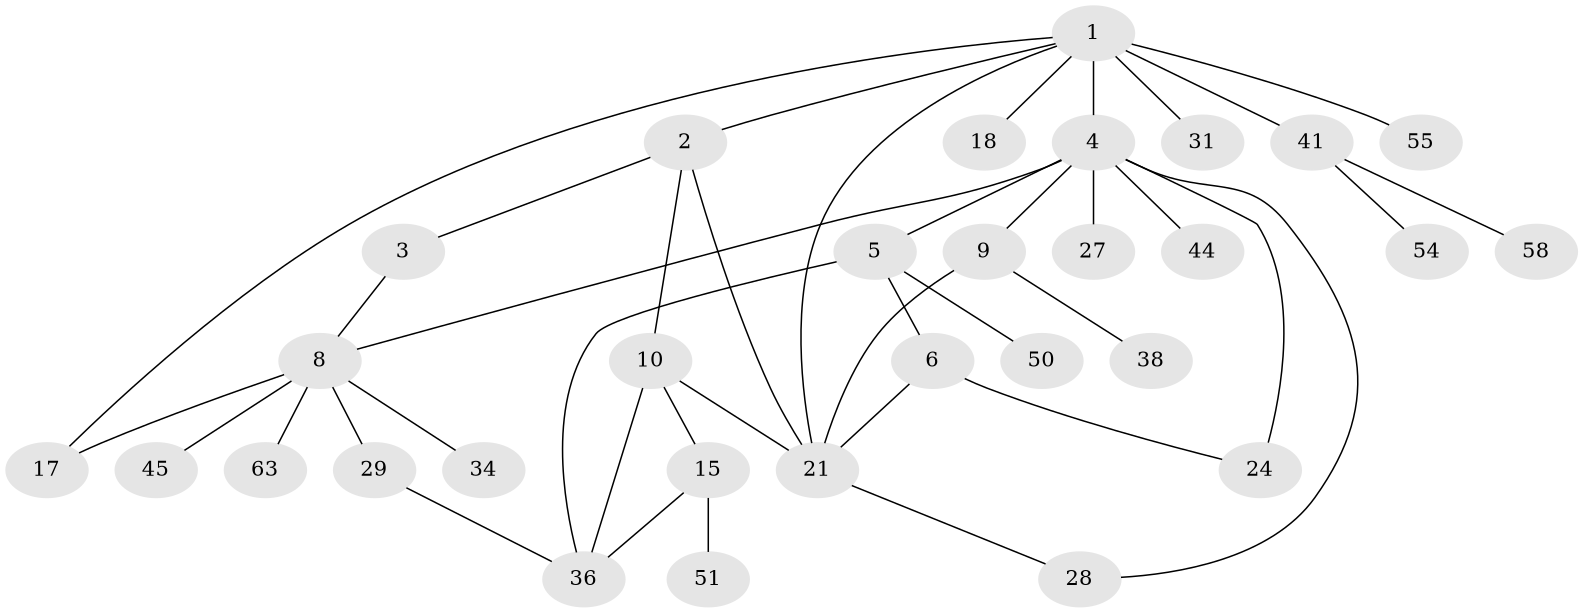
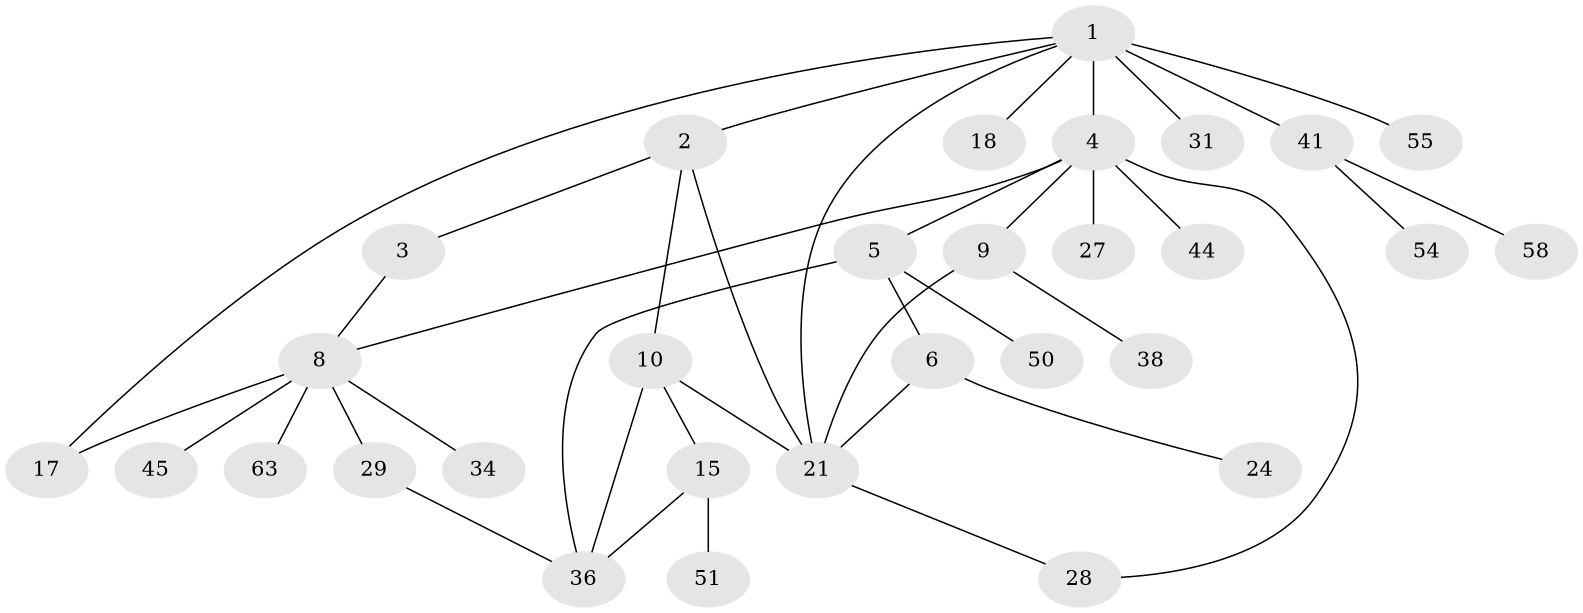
(1273, 260) -> none
